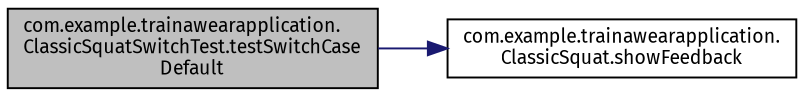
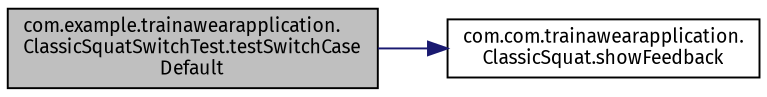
(622, 48) -> (604, 48)
